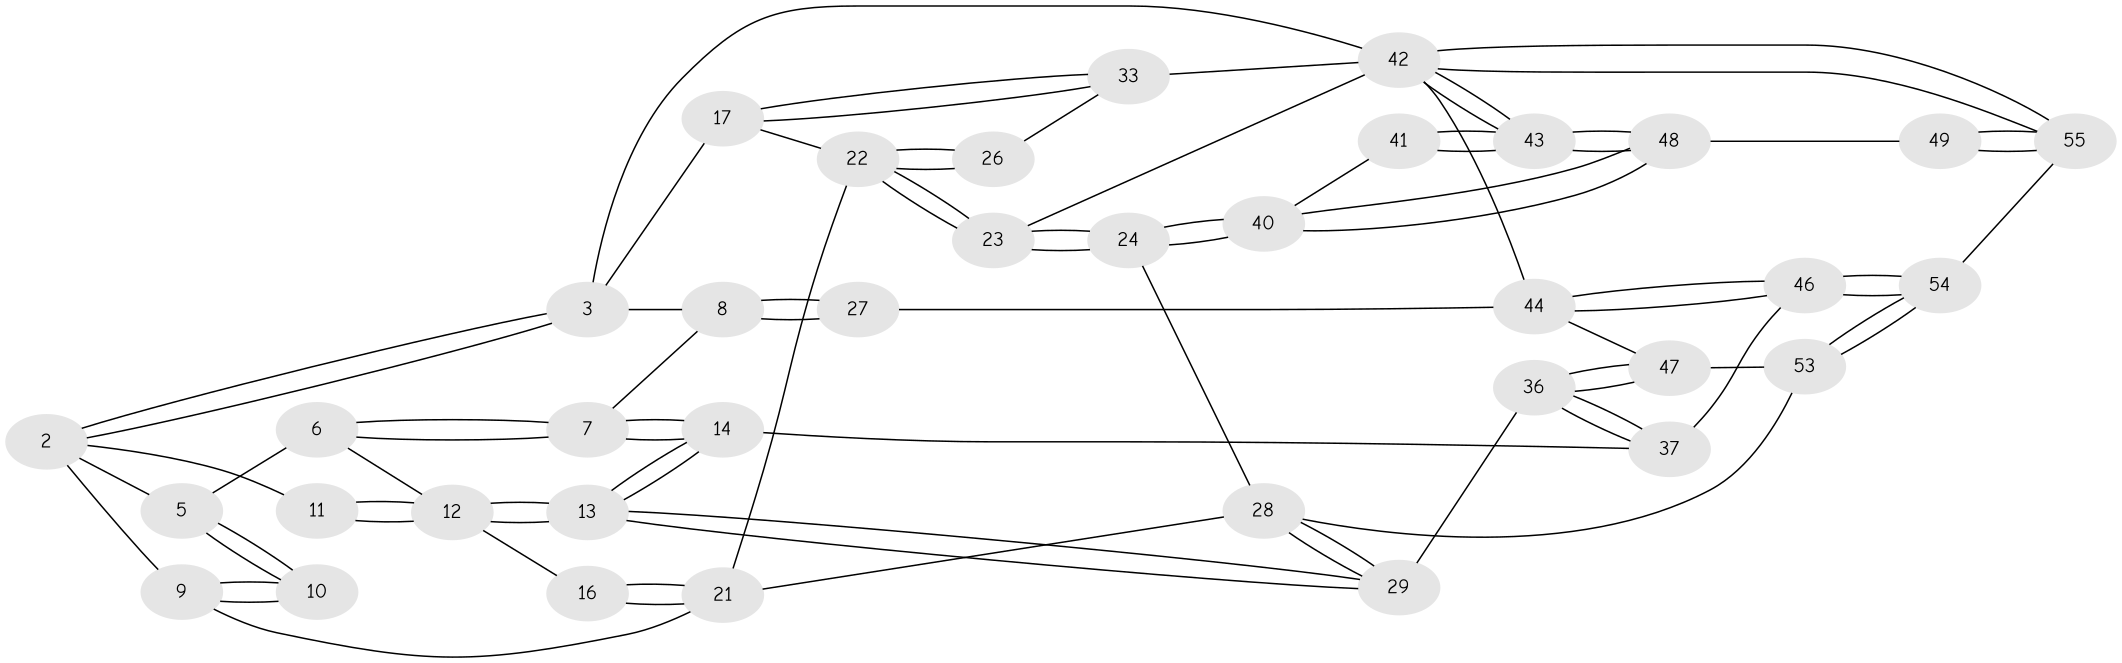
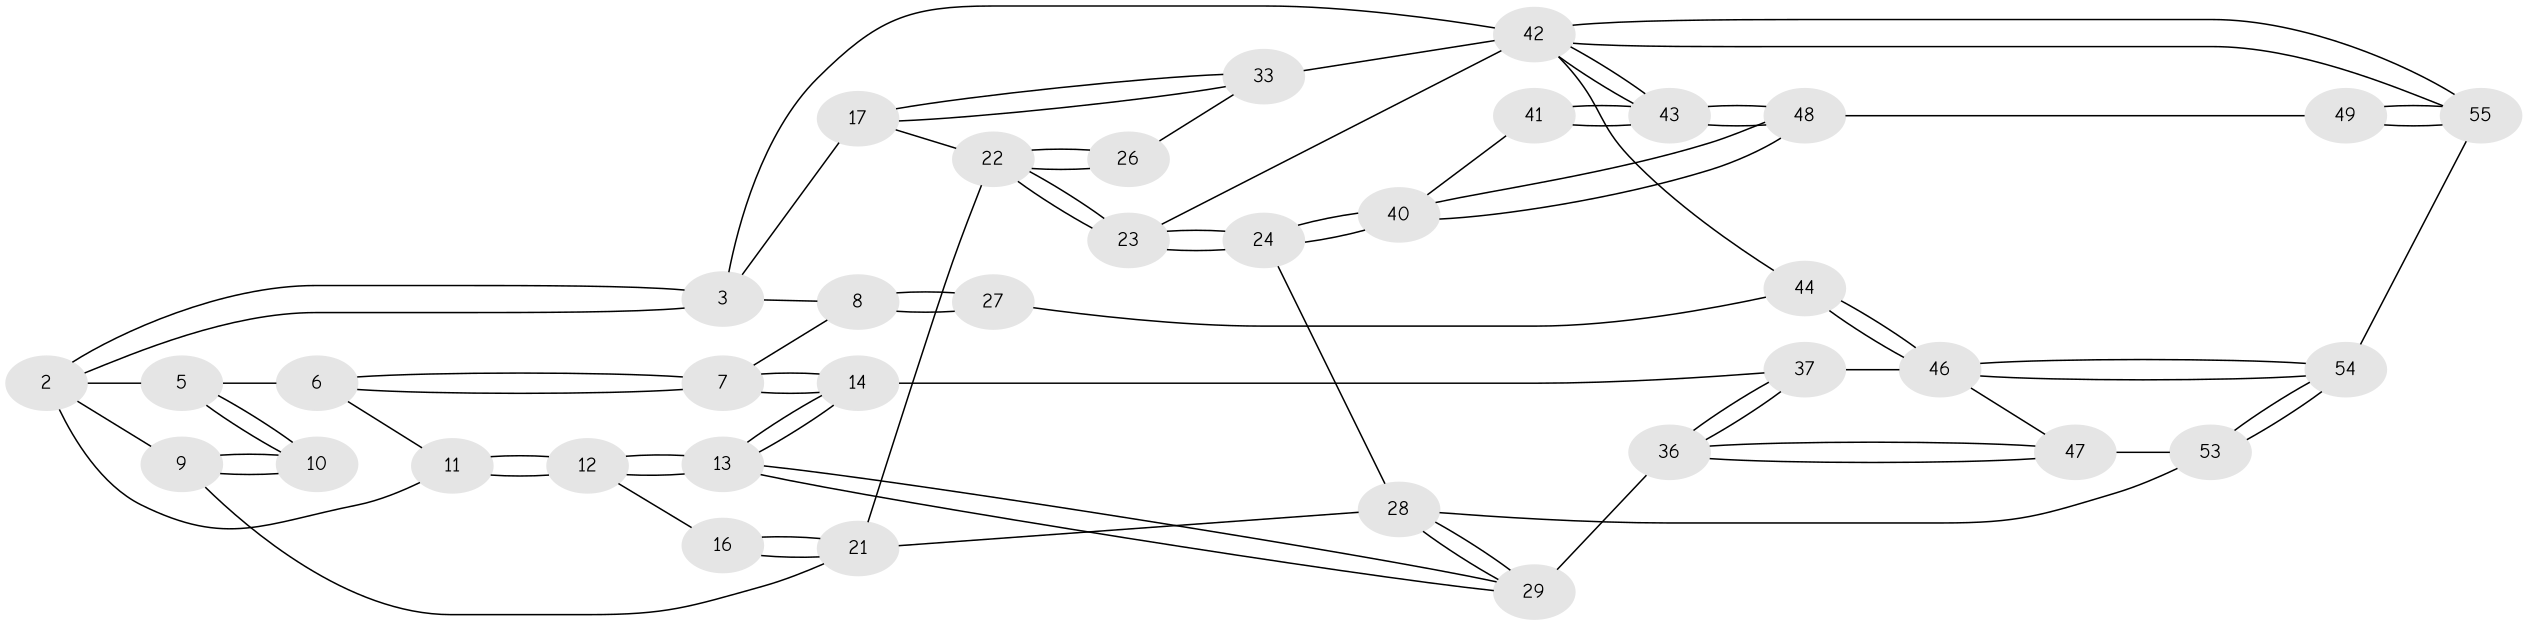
(1602, 337) -> (2008, 411)
(385, 471) -> (385, 425)
